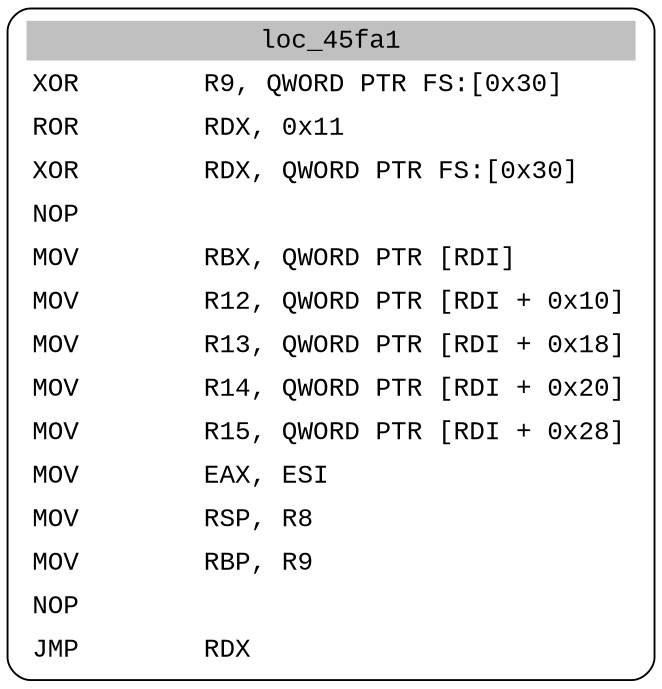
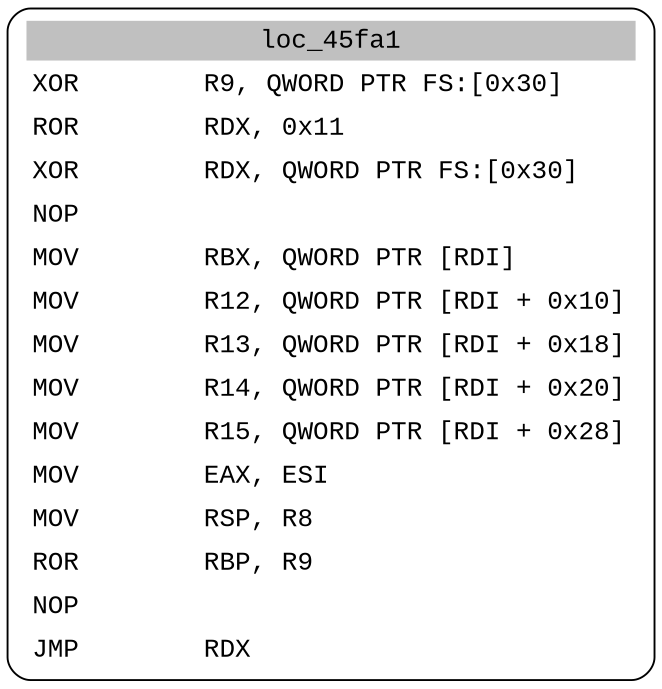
(173, 562) -> (173, 562)
